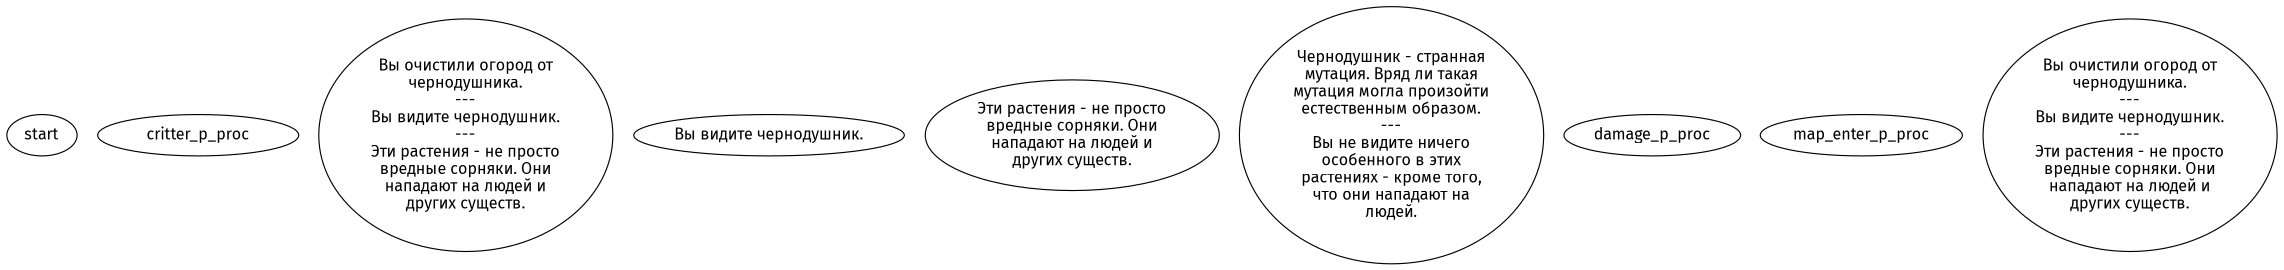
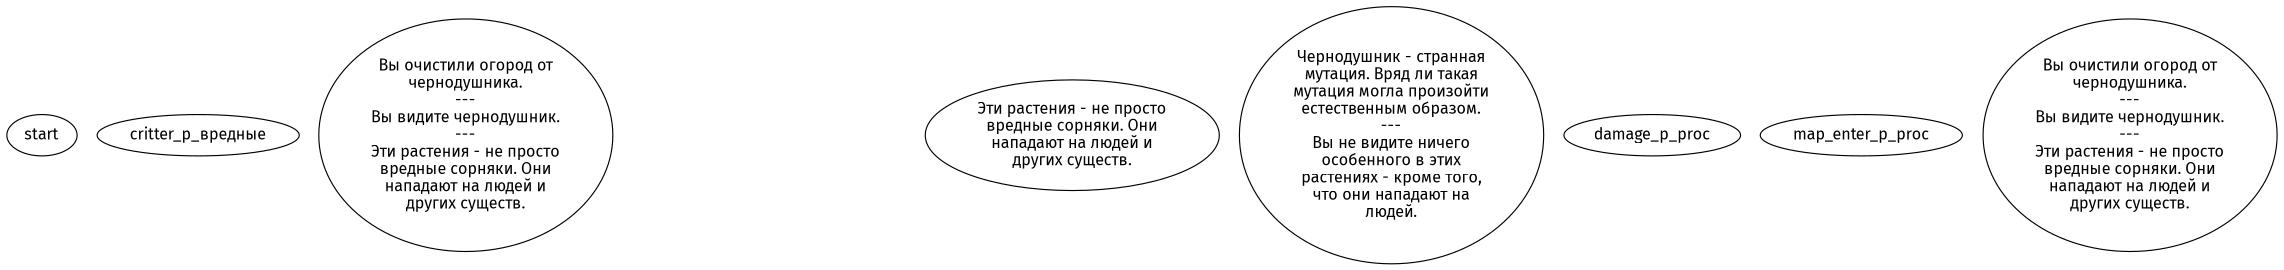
(198, 135) -> (198, 135)
(769, 135) -> none
